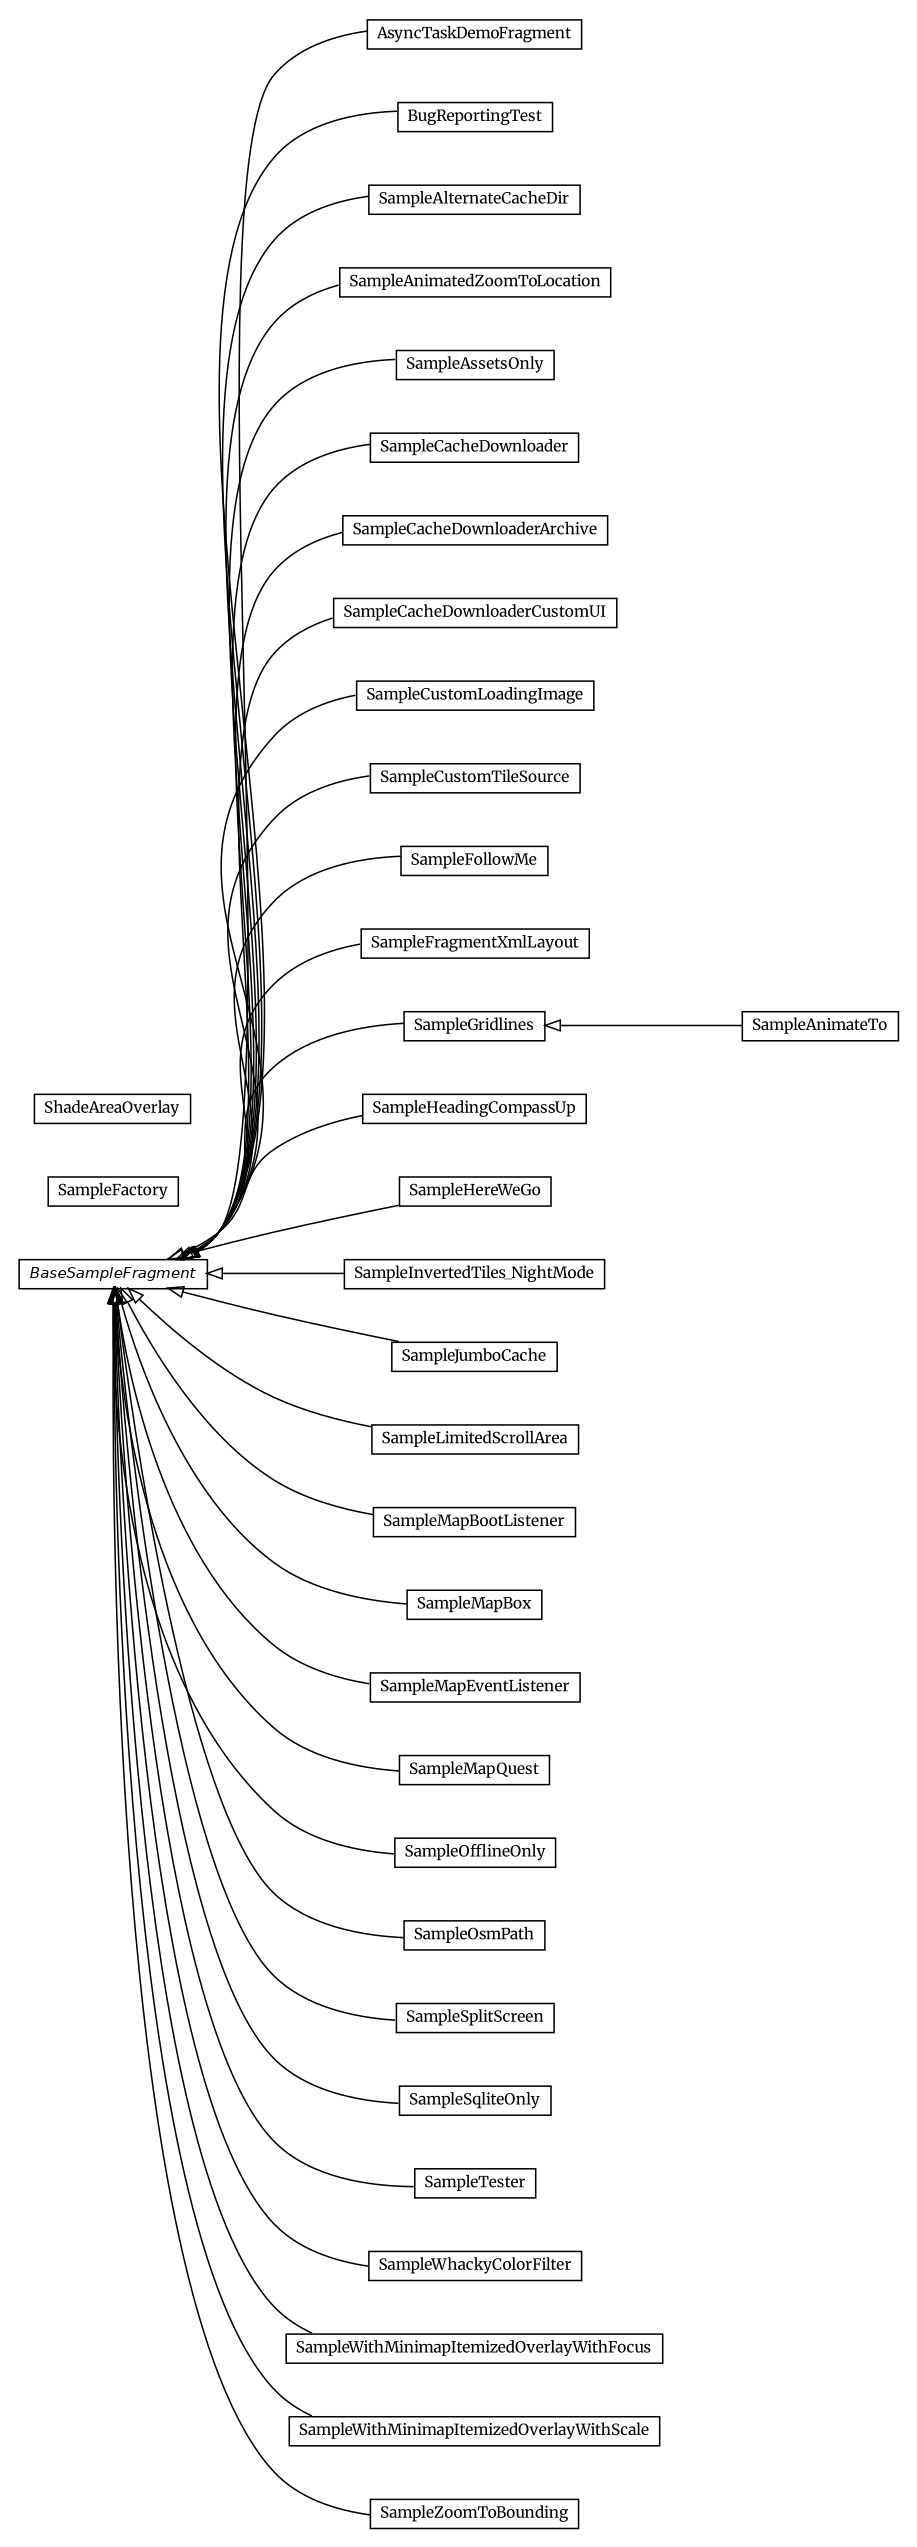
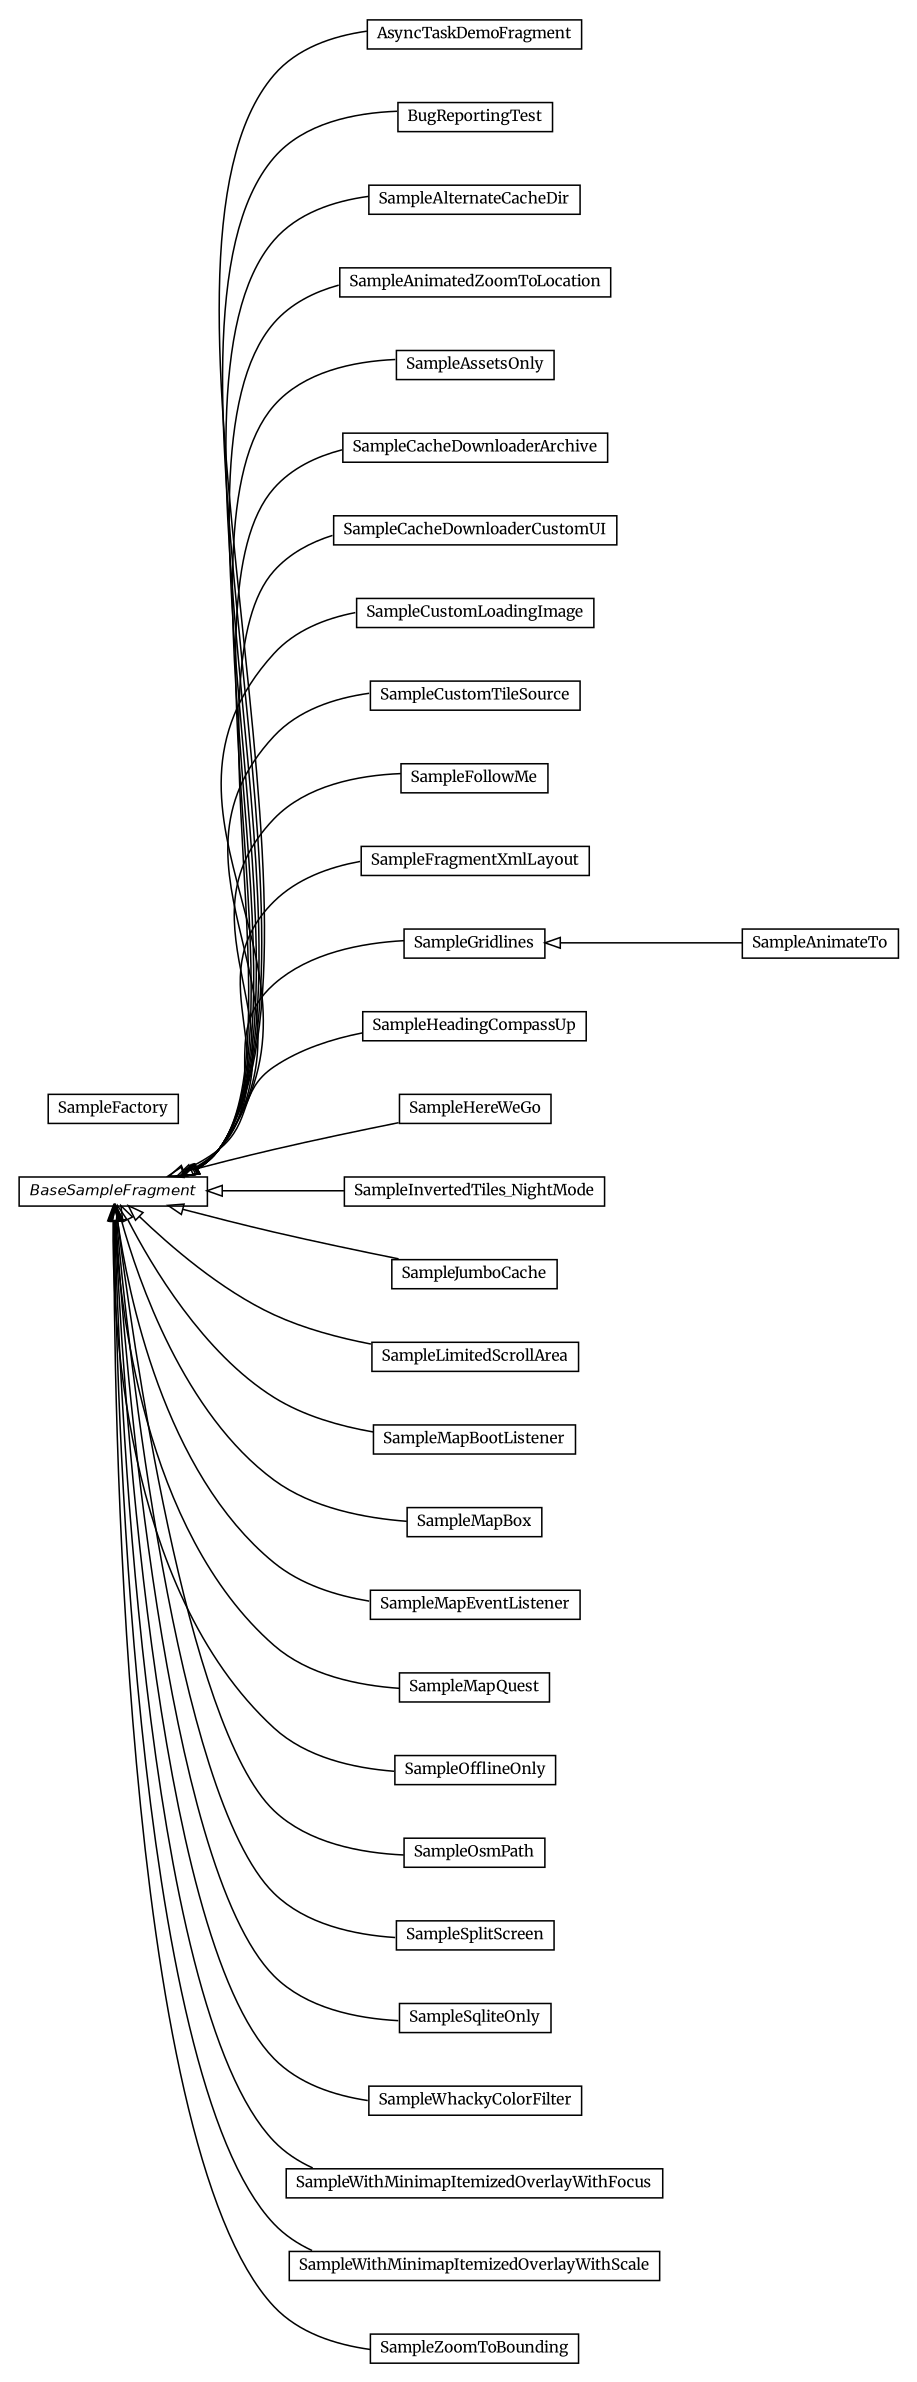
(474, 447) -> none
(112, 1108) -> none
(474, 2183) -> none
